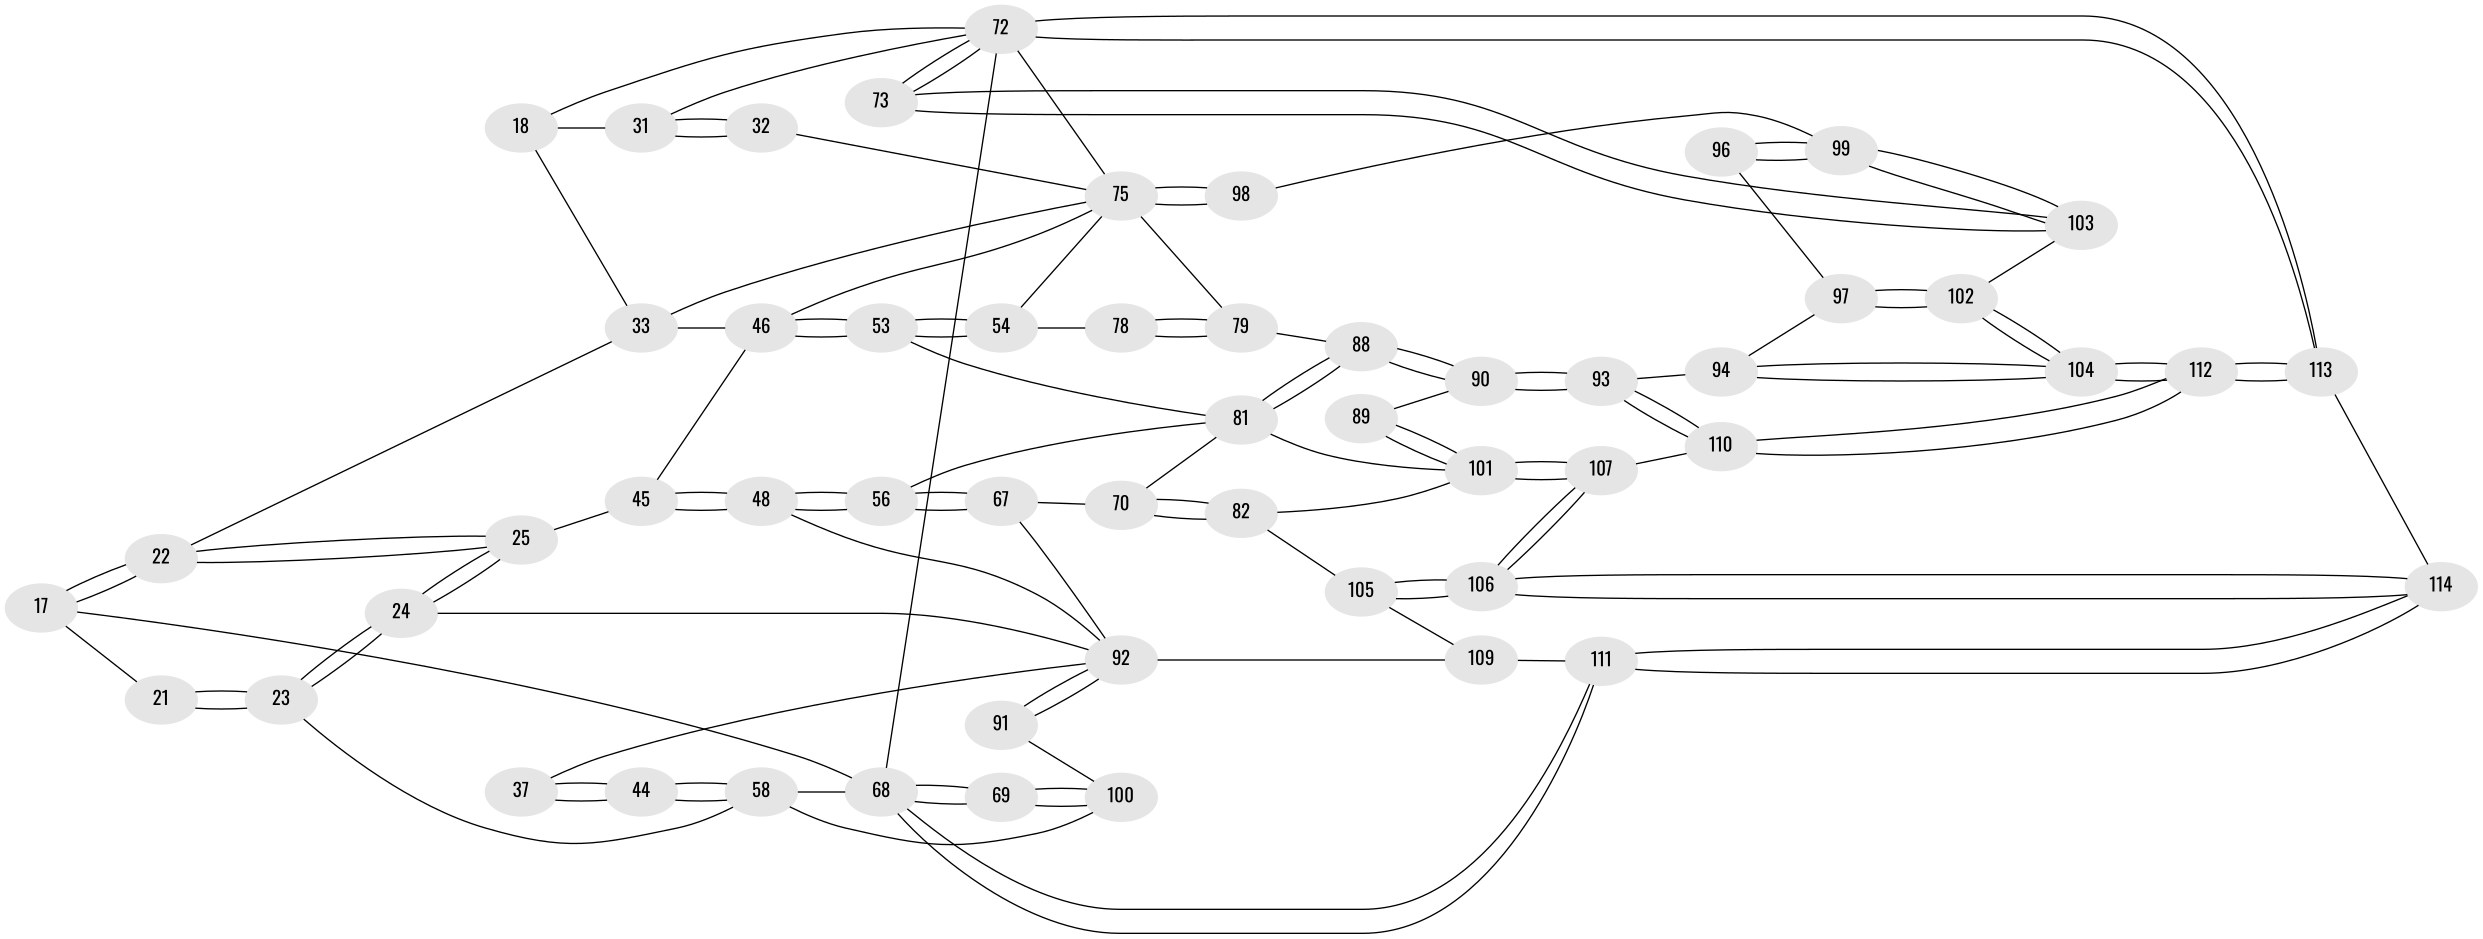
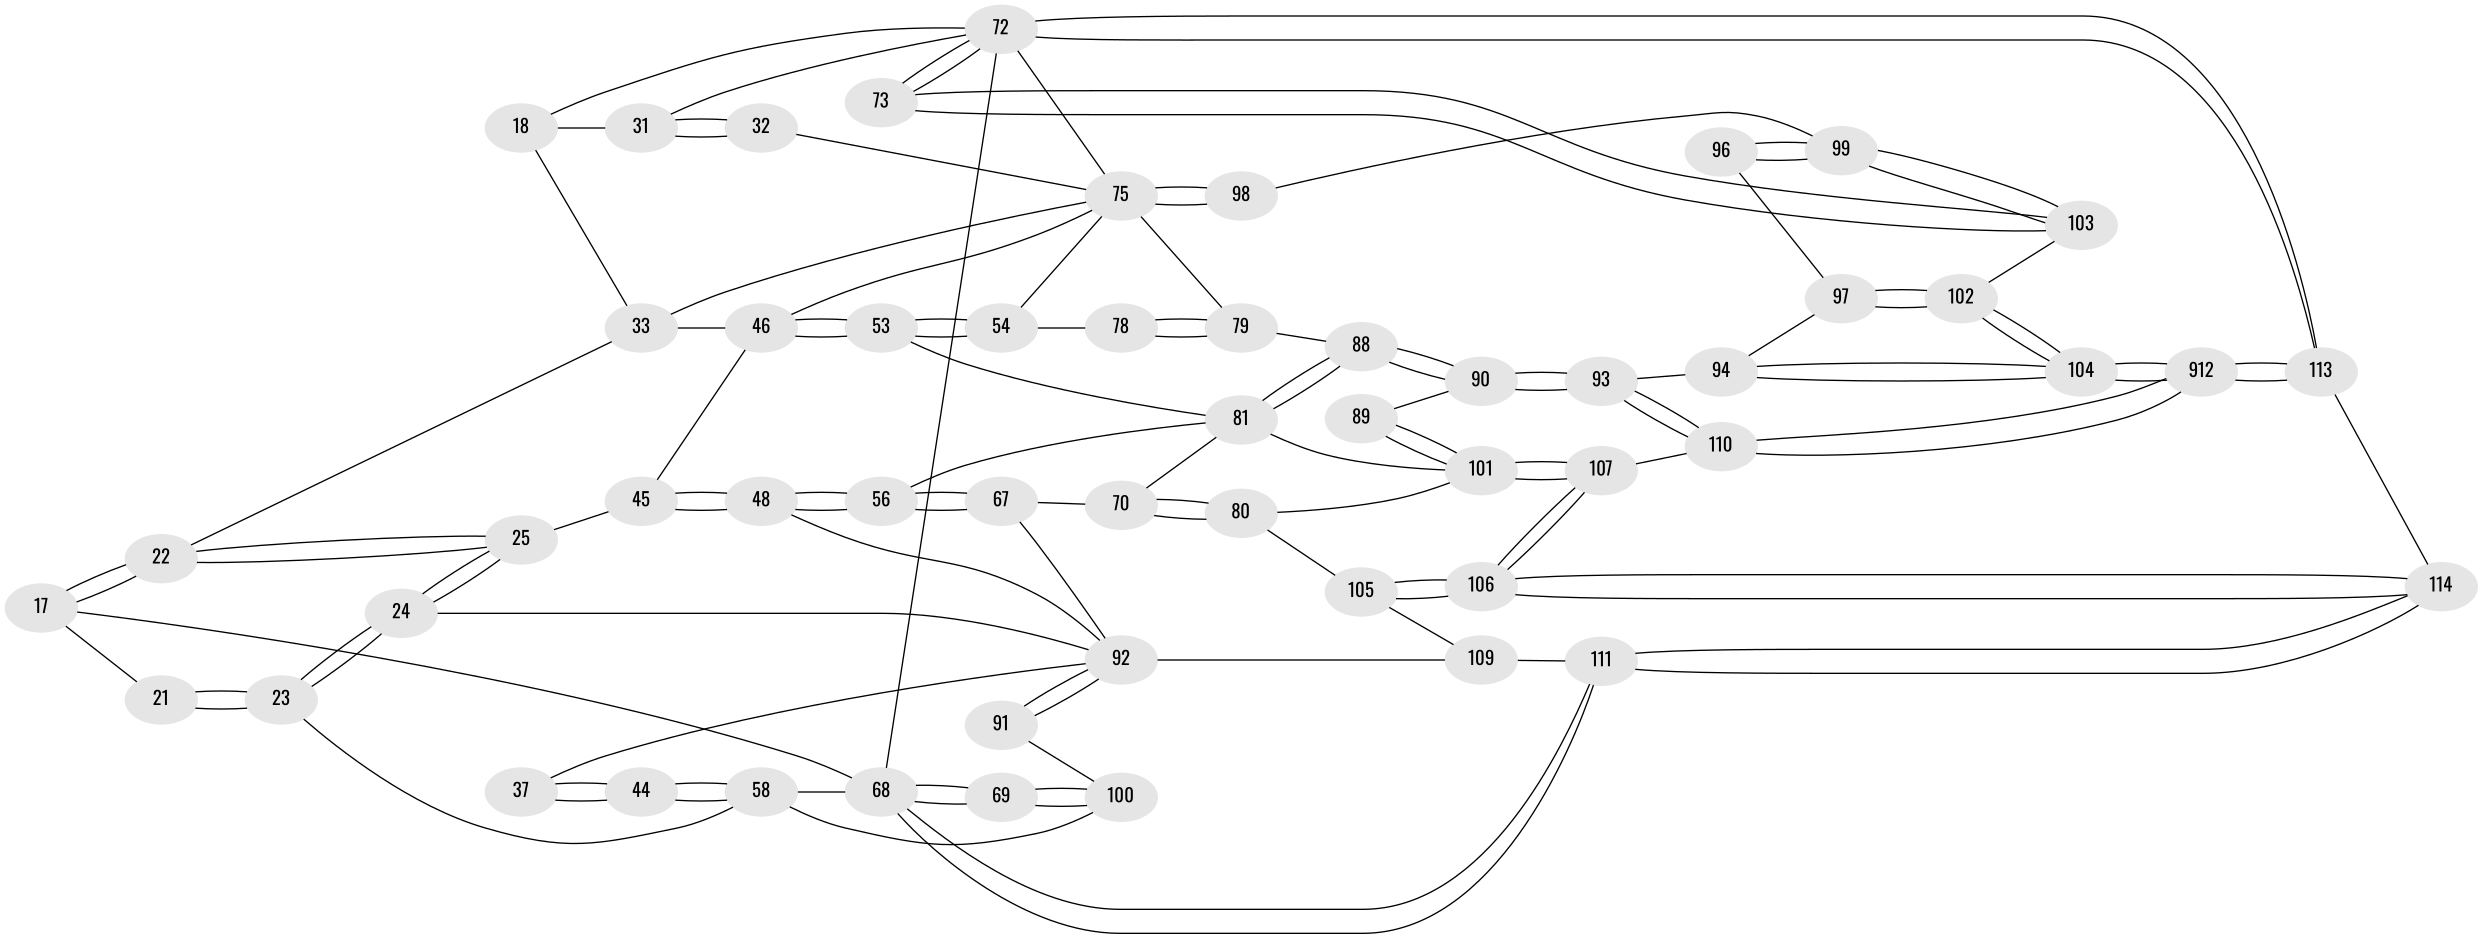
(2201, 372) -> (2201, 372)
(1241, 513) -> (1241, 513)
